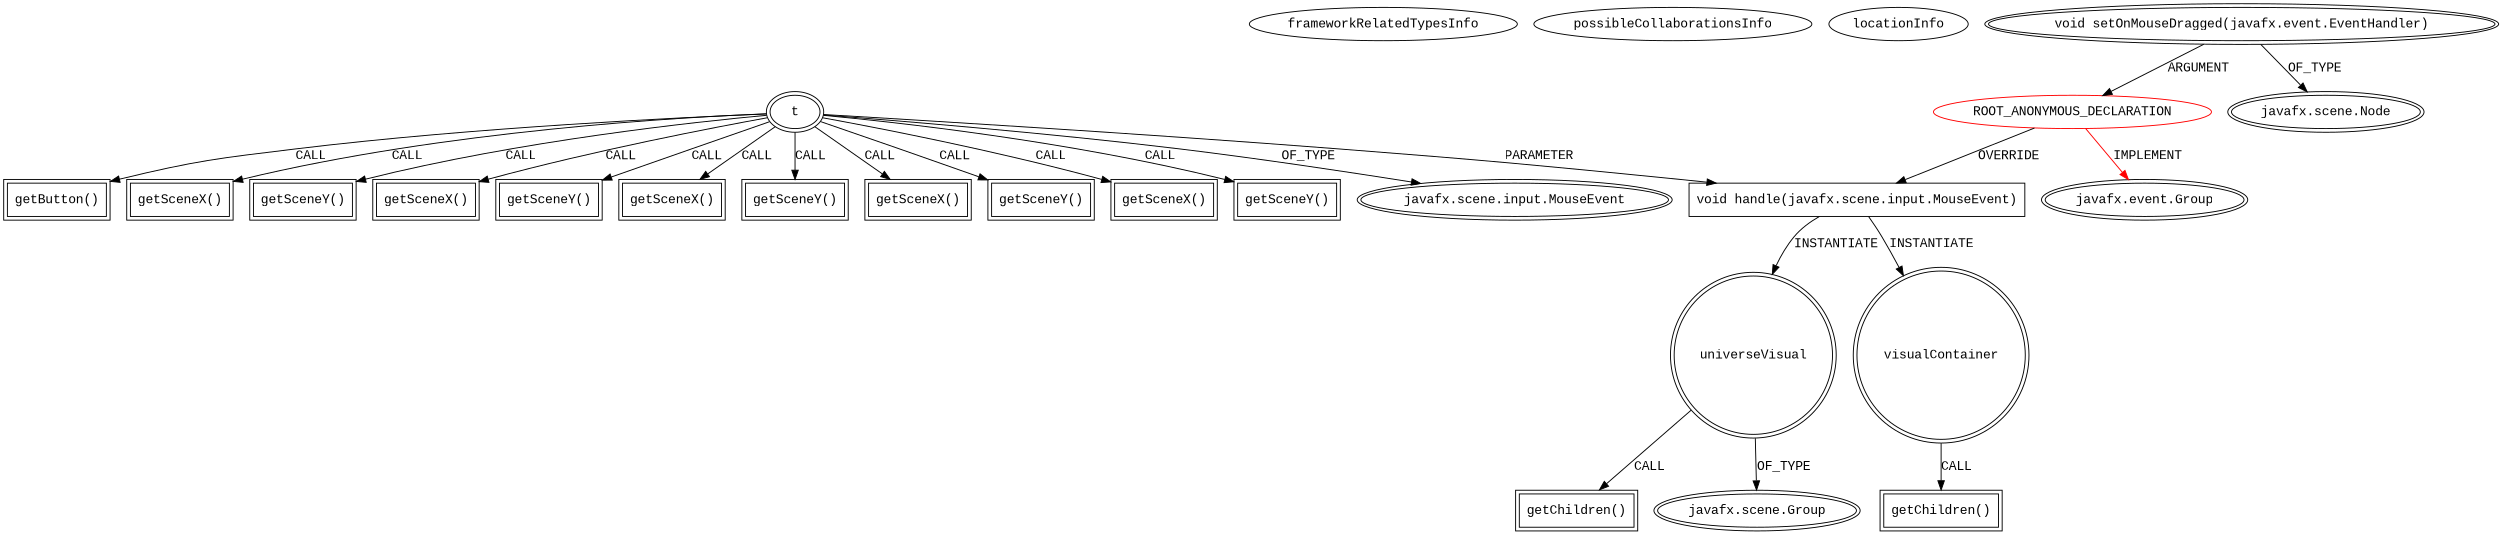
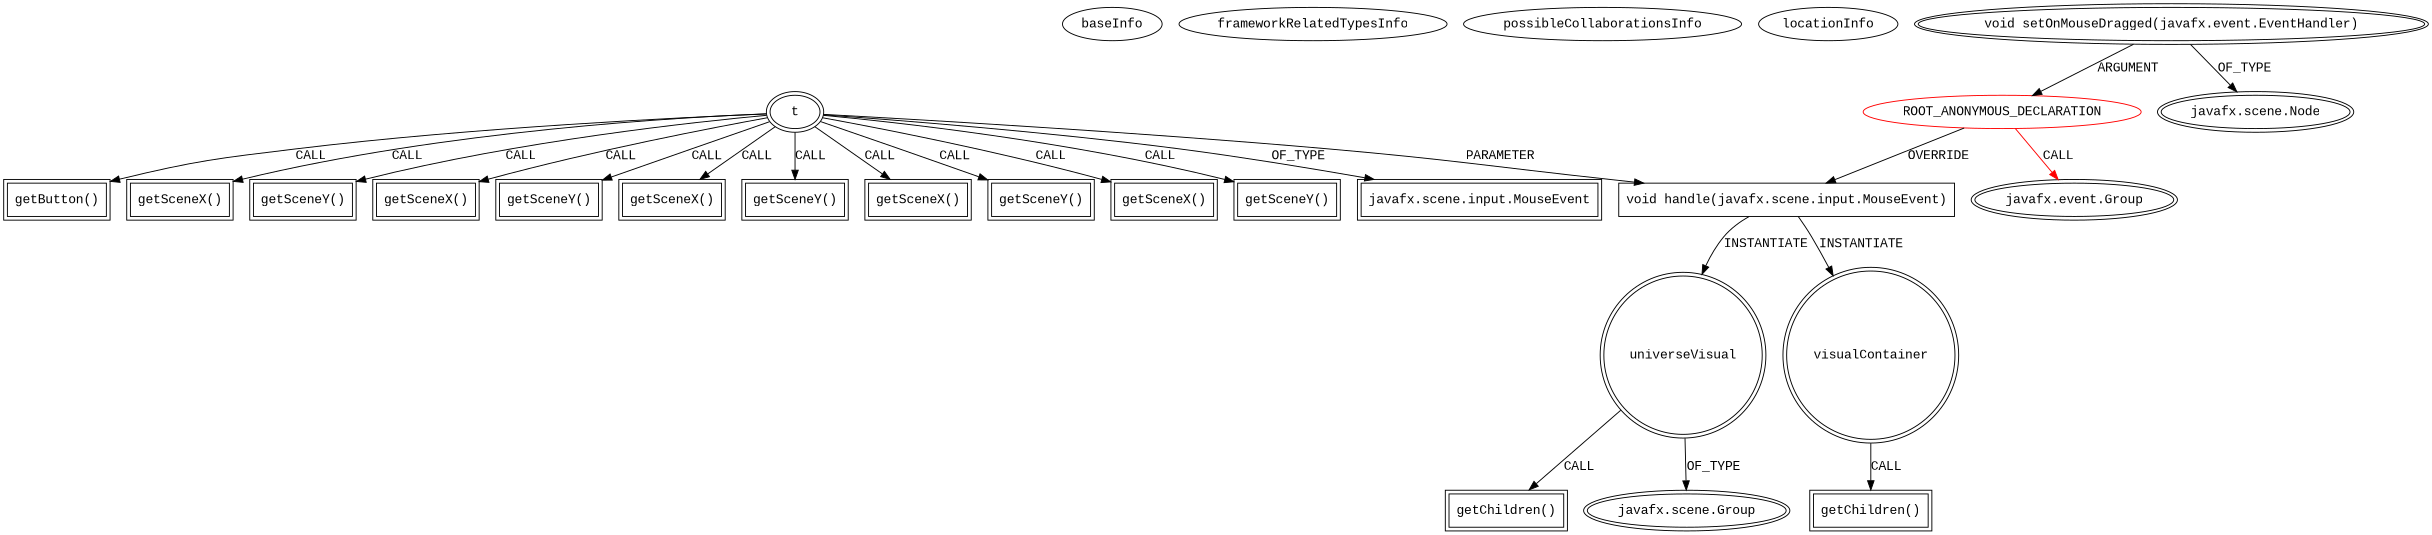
none -> (1112, 24)
(2148, 156) -> (2059, 156)
(1515, 200) -> (1480, 200)
